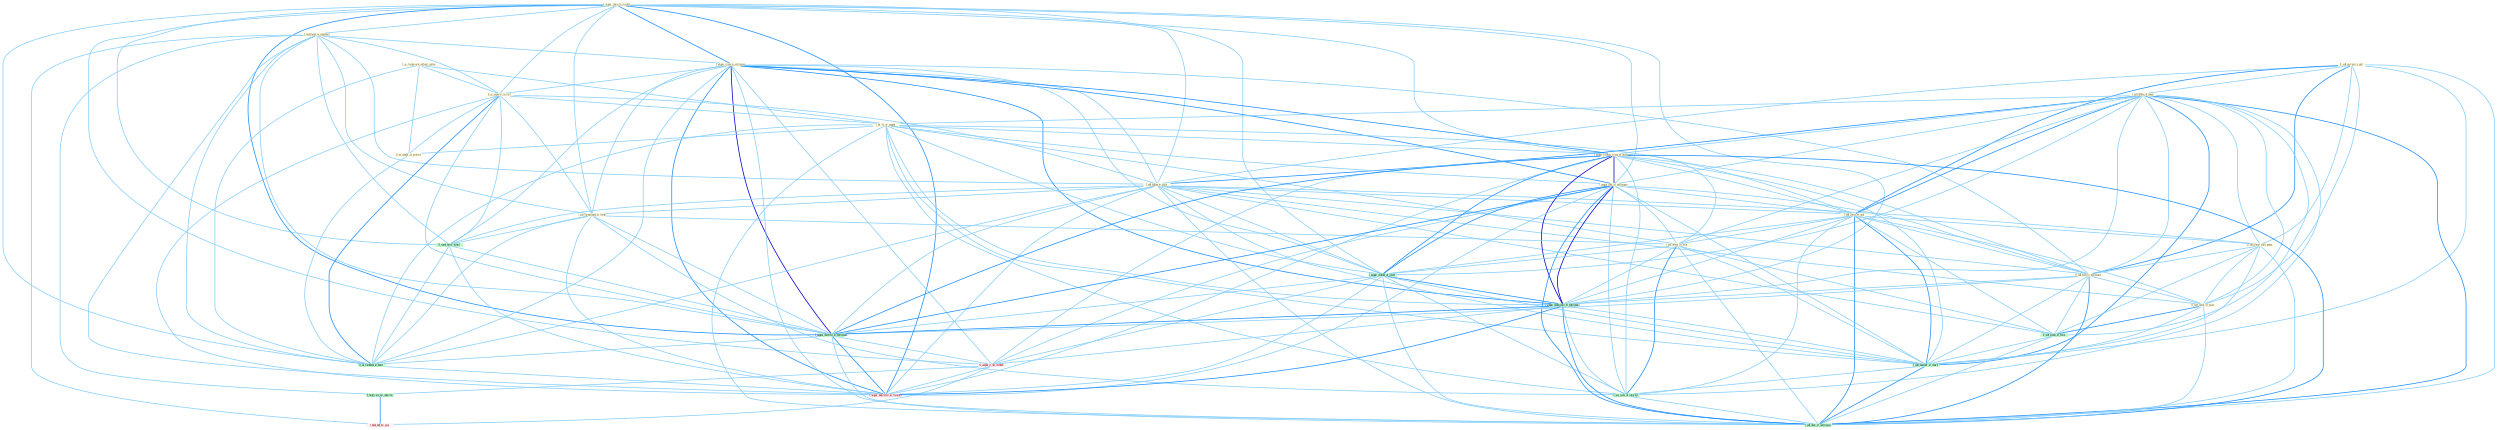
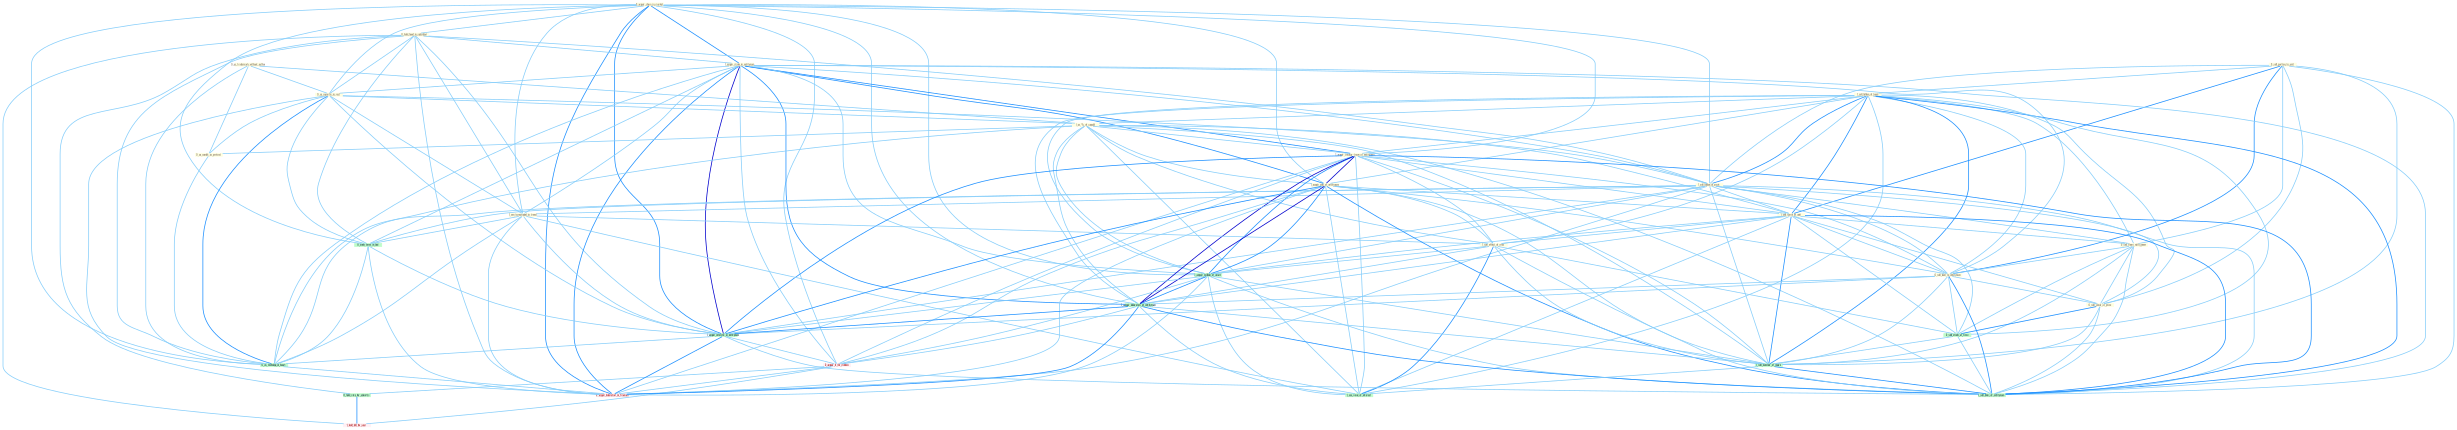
(1722, 410) -> none
